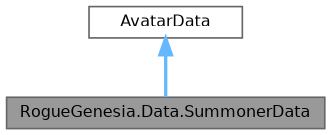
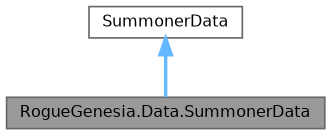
(166, 22) -> (166, 22)
